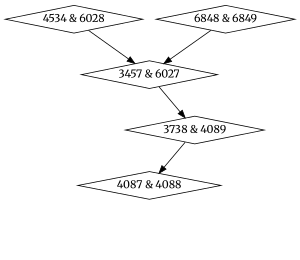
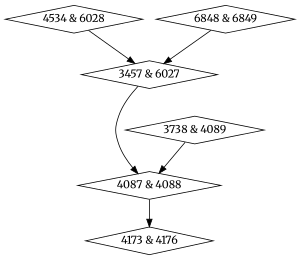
(170, 99) -> (116, 126)
none -> (149, 241)
